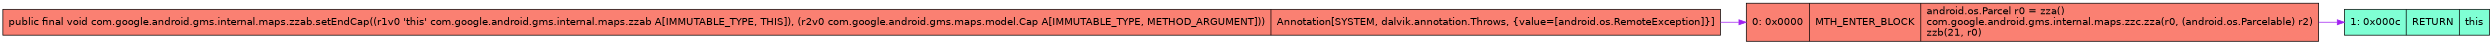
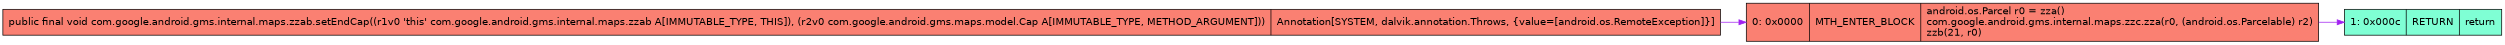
(2474, 22) -> (2481, 22)
